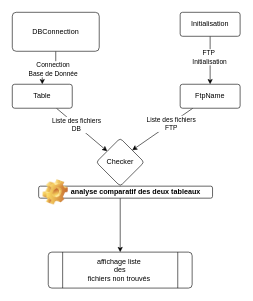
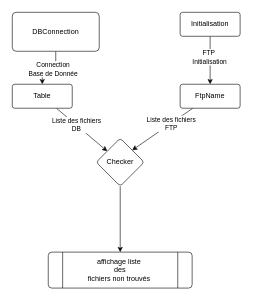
(126, 192) -> none
